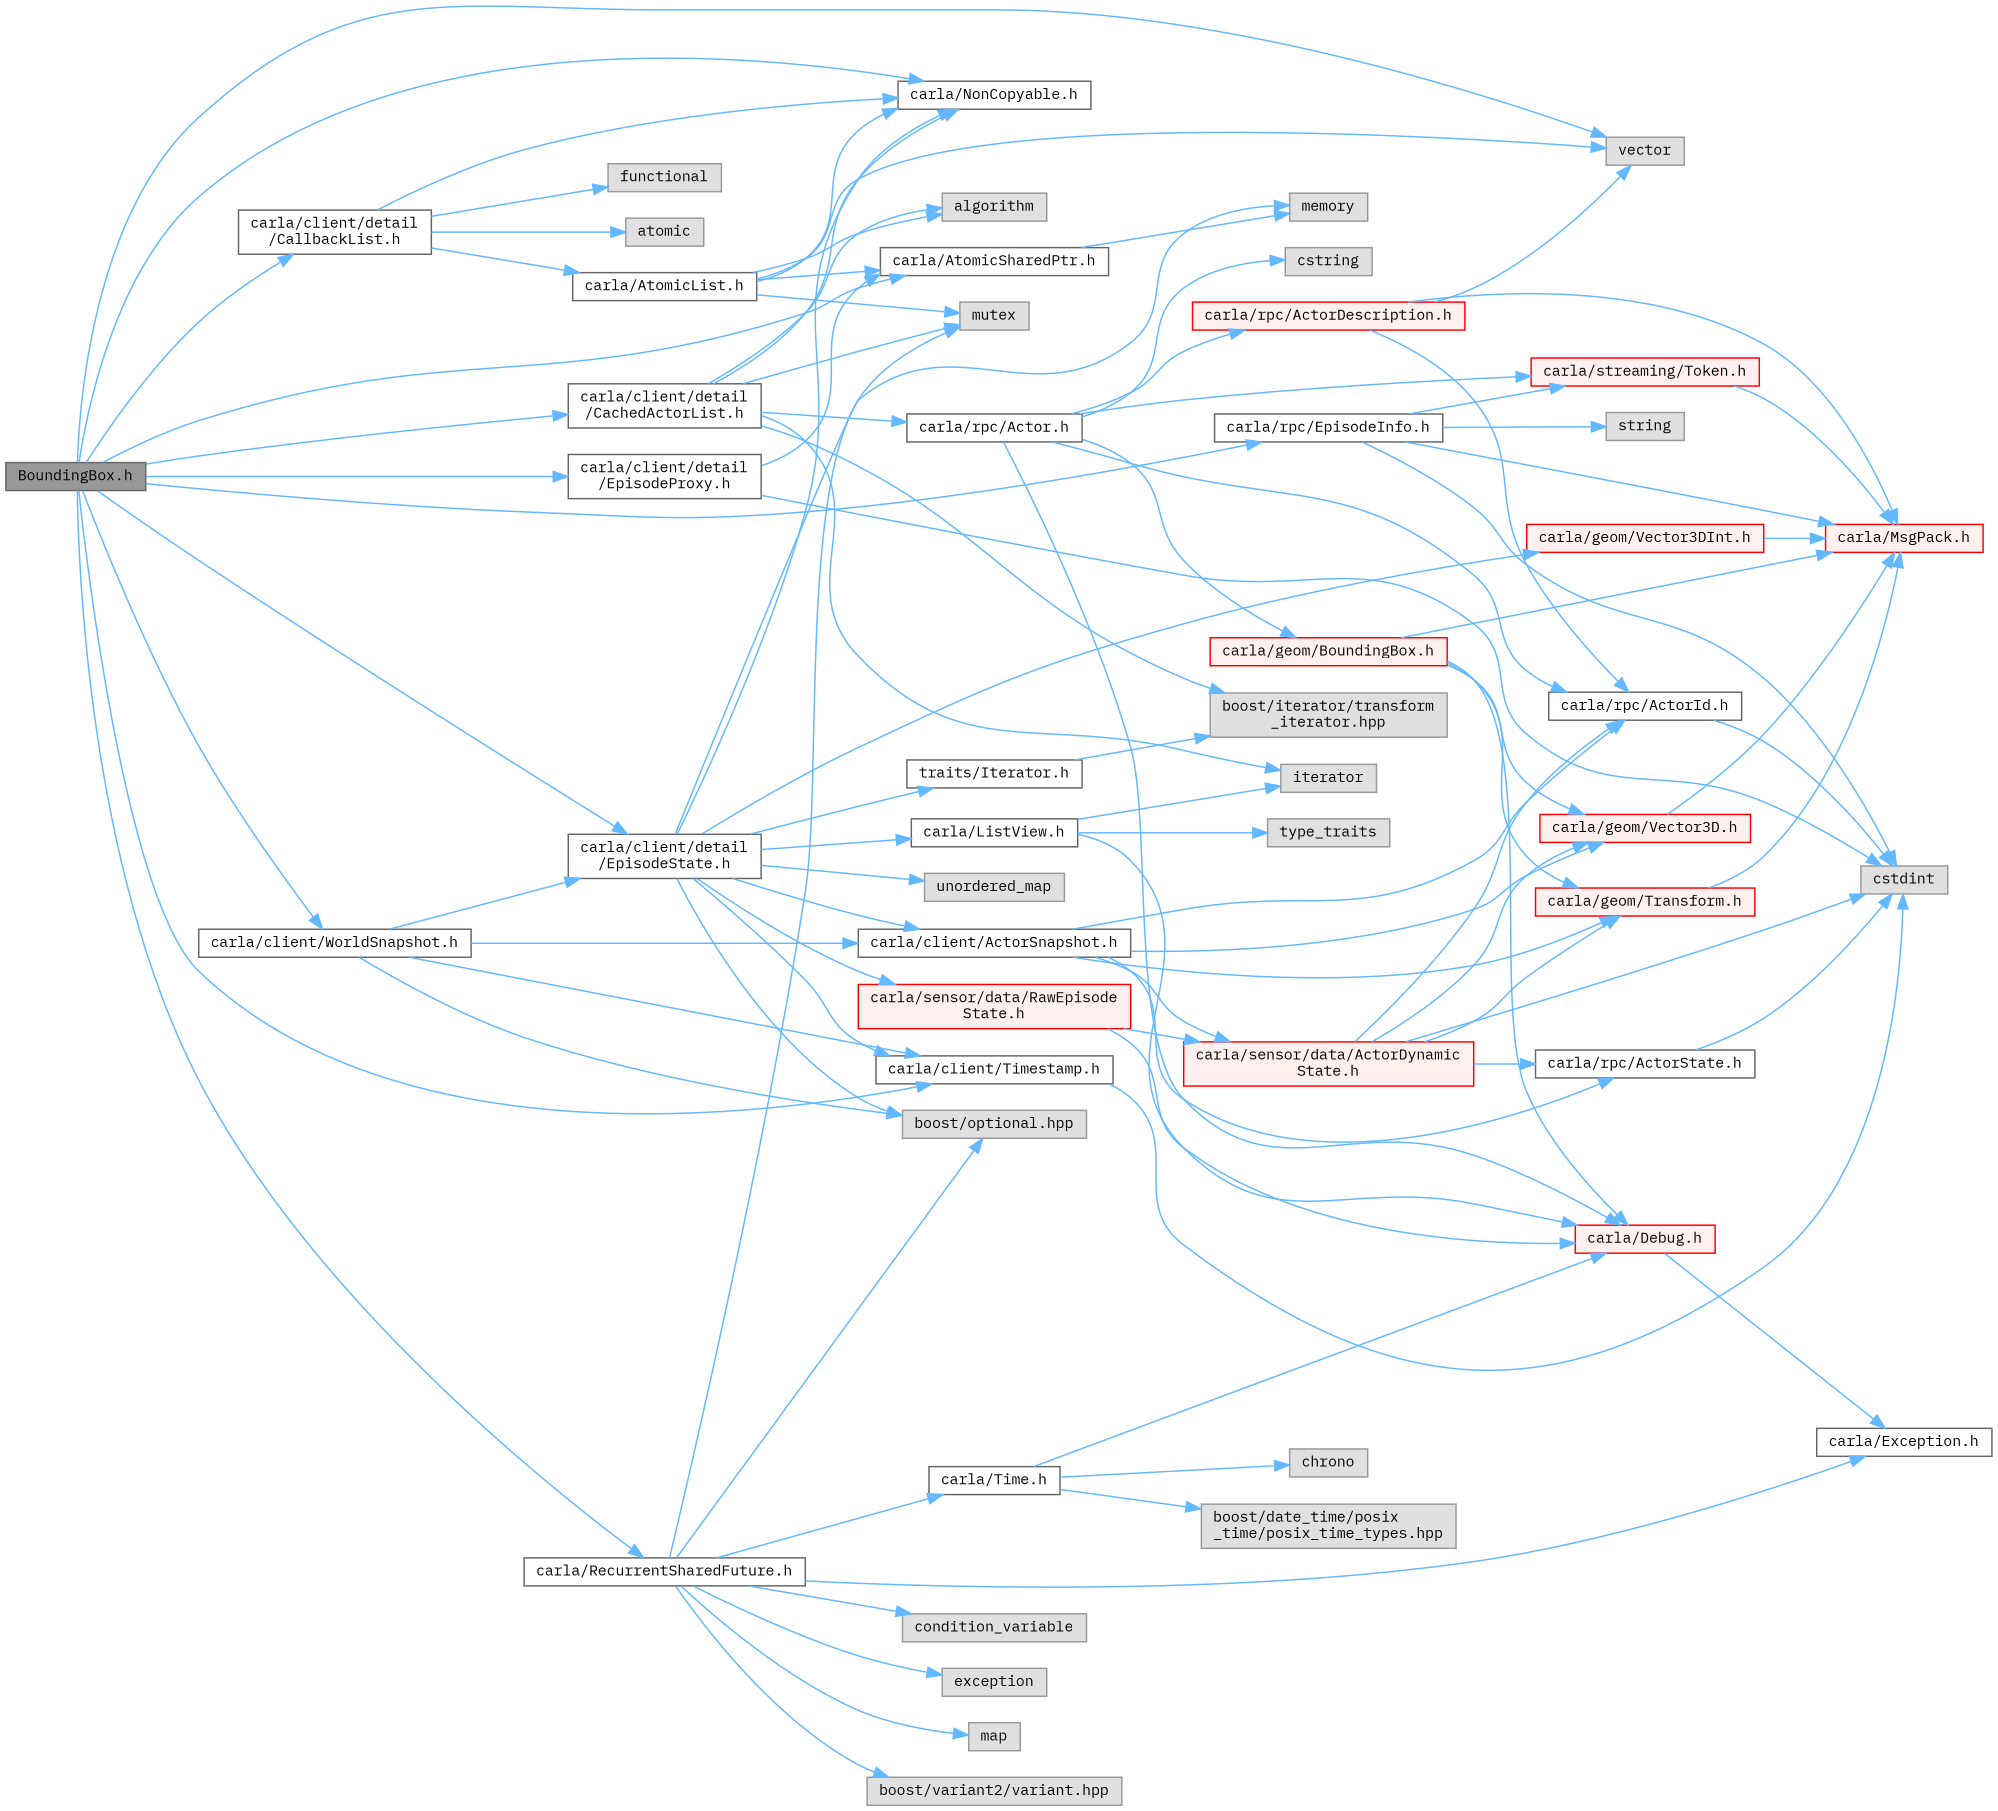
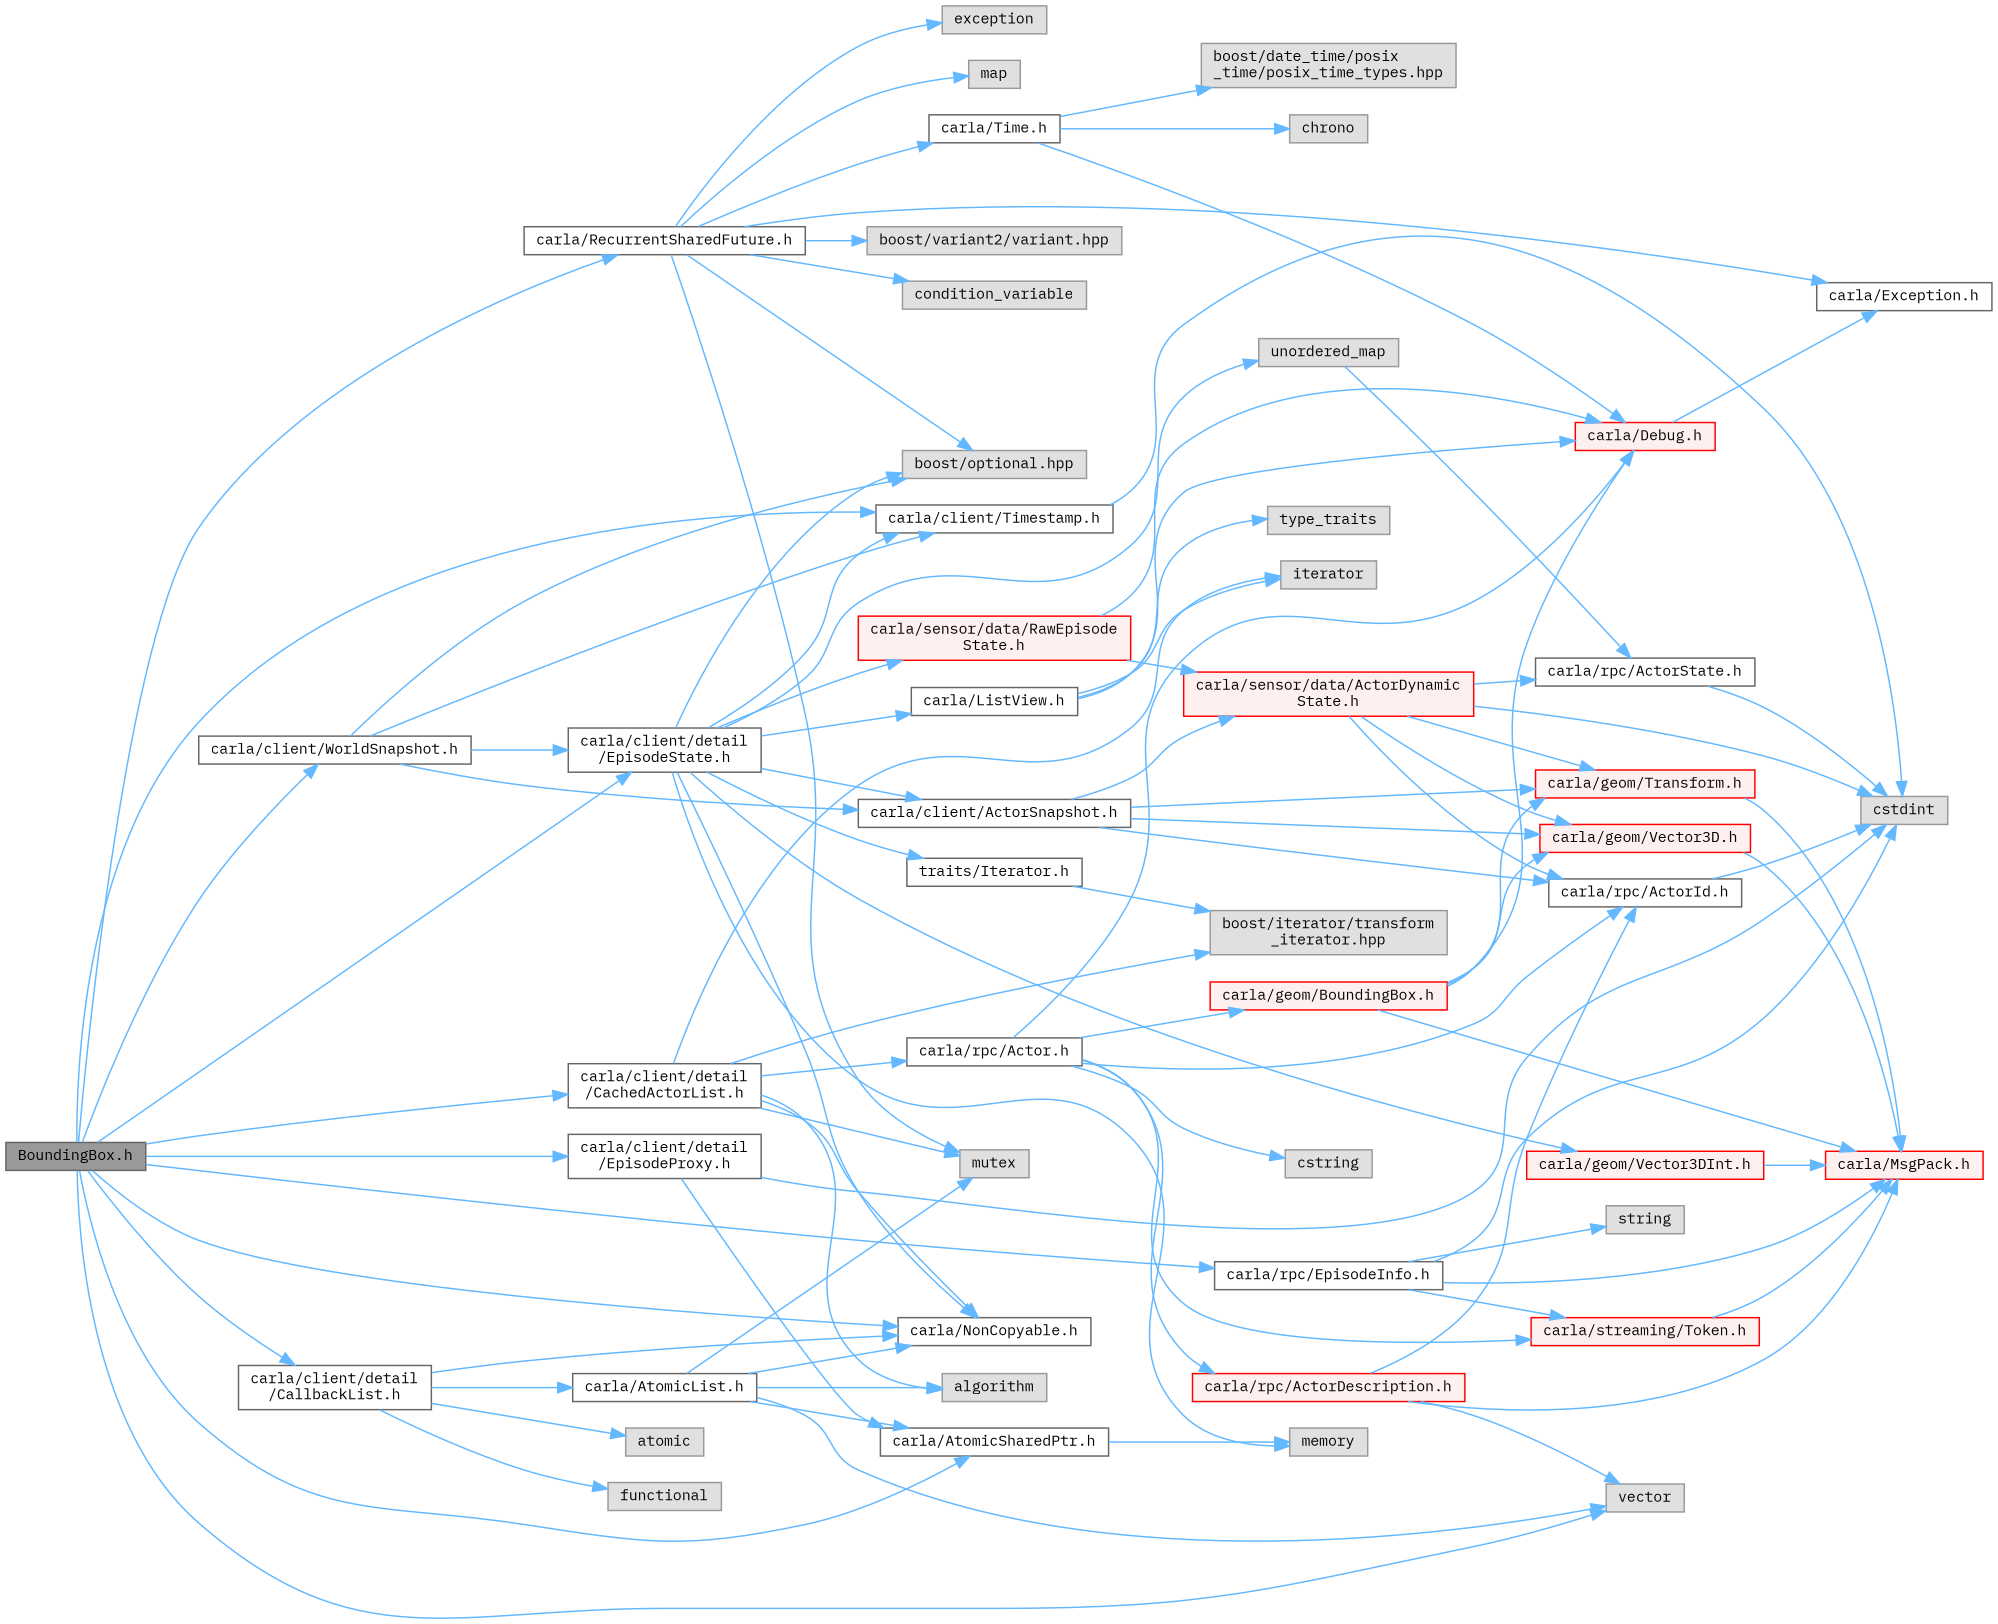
(1291, 1139) -> (1485, 504)
